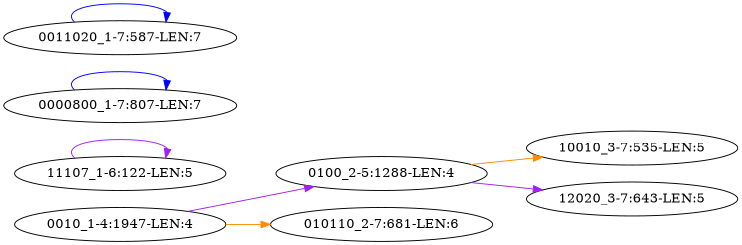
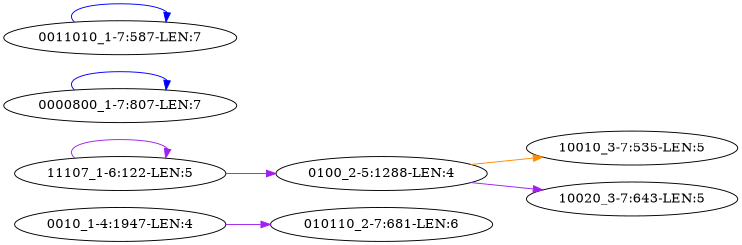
(120, 38) -> (120, 38)
(632, 199) -> (632, 199)
(246, 200) -> (246, 174)
(243, 224) -> (243, 224)
